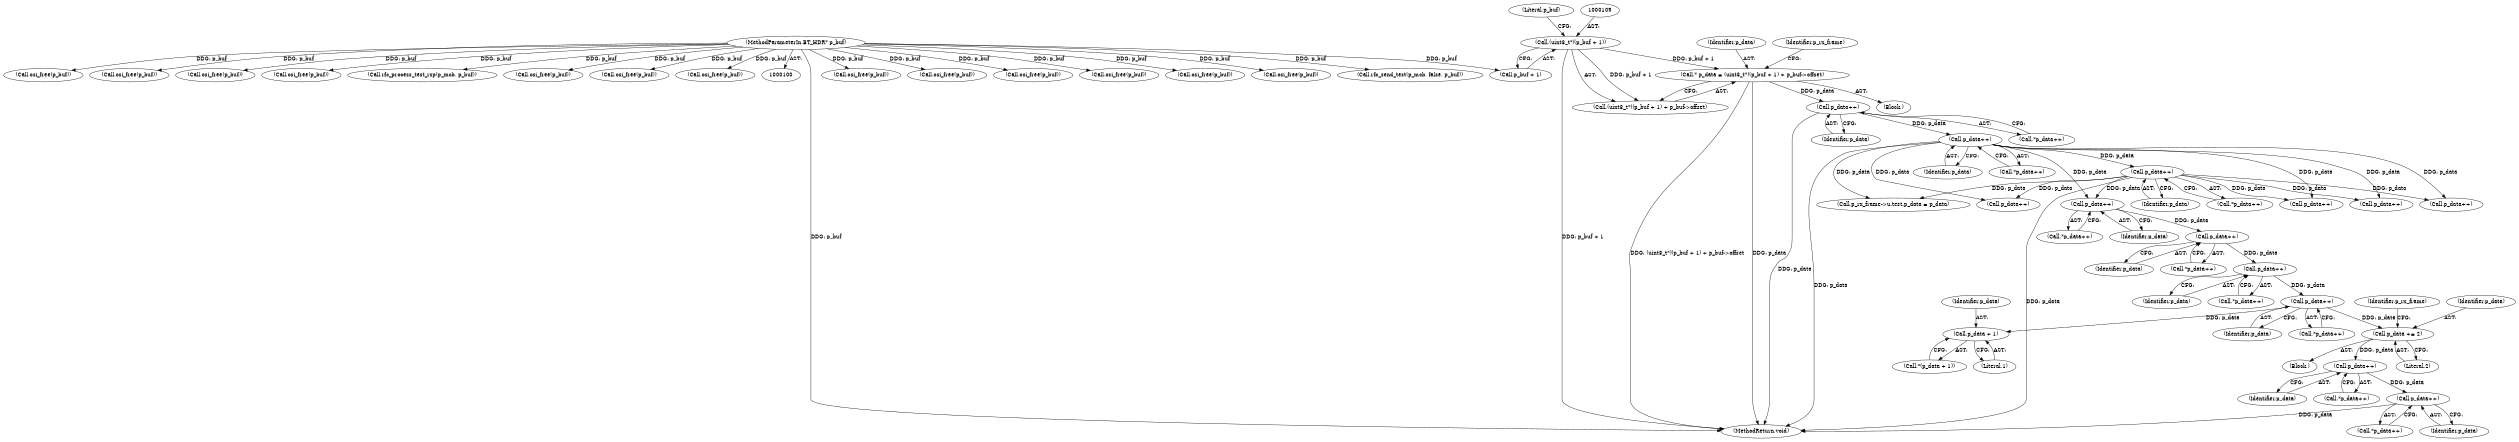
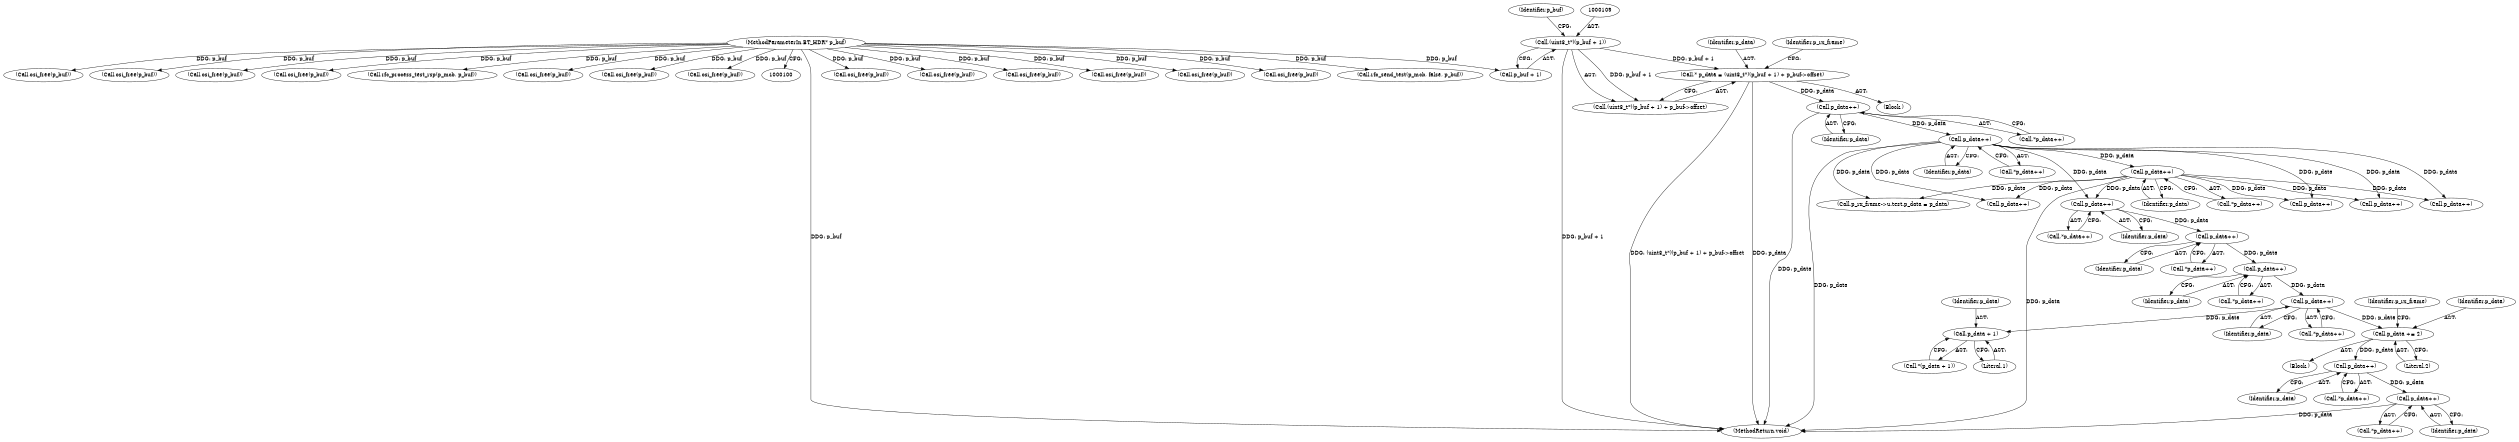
(1541, 10) -> (1541, 10)
(797, 59) -> (797, 59)
